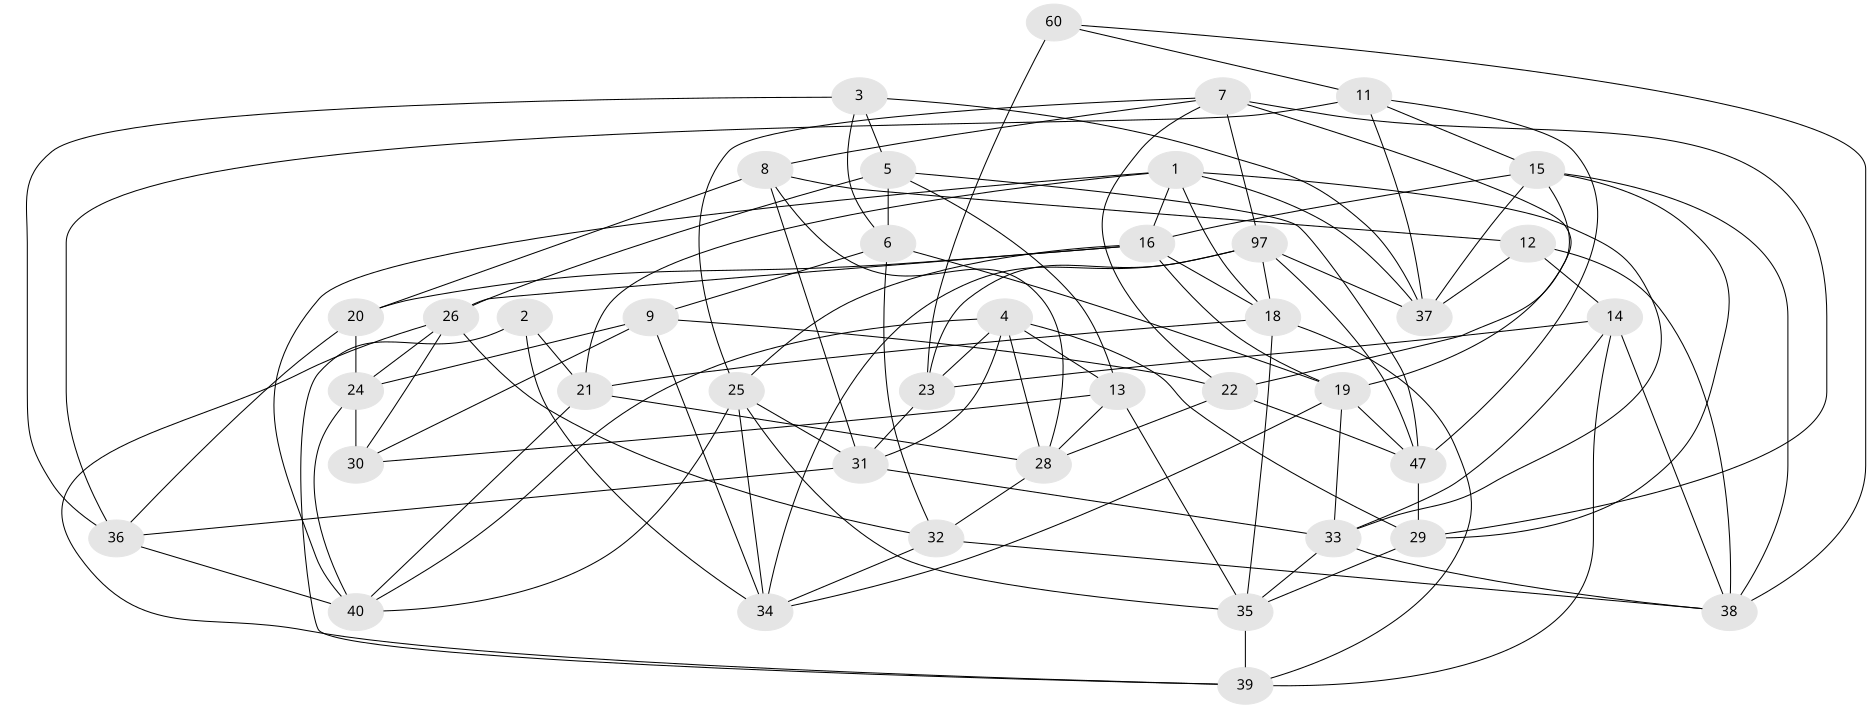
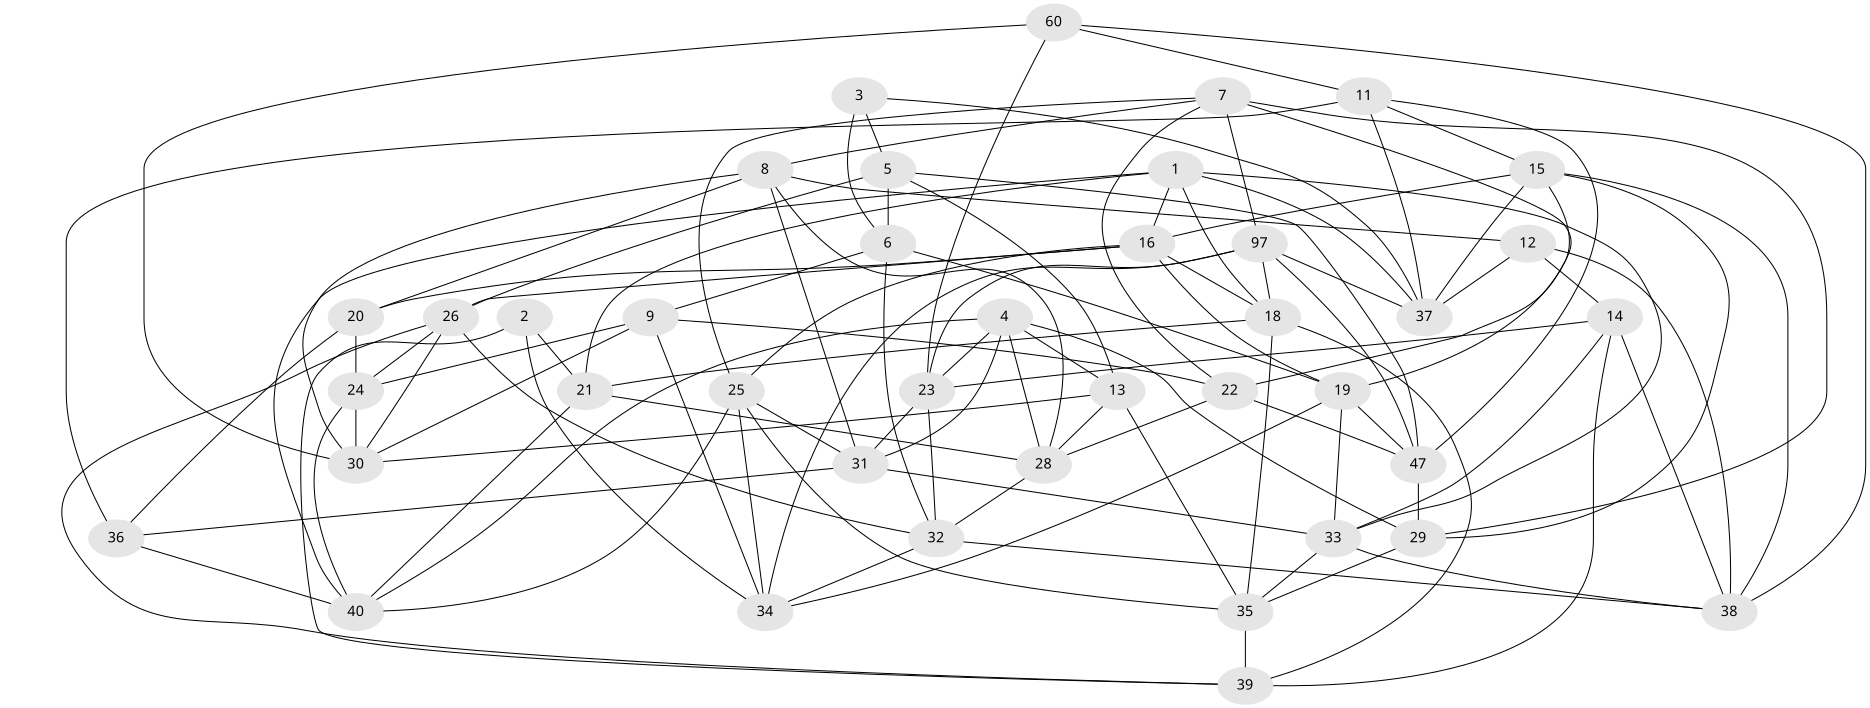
none -> (377, 86)
(237, 117) -> none
none -> (442, 234)
none -> (932, 465)
